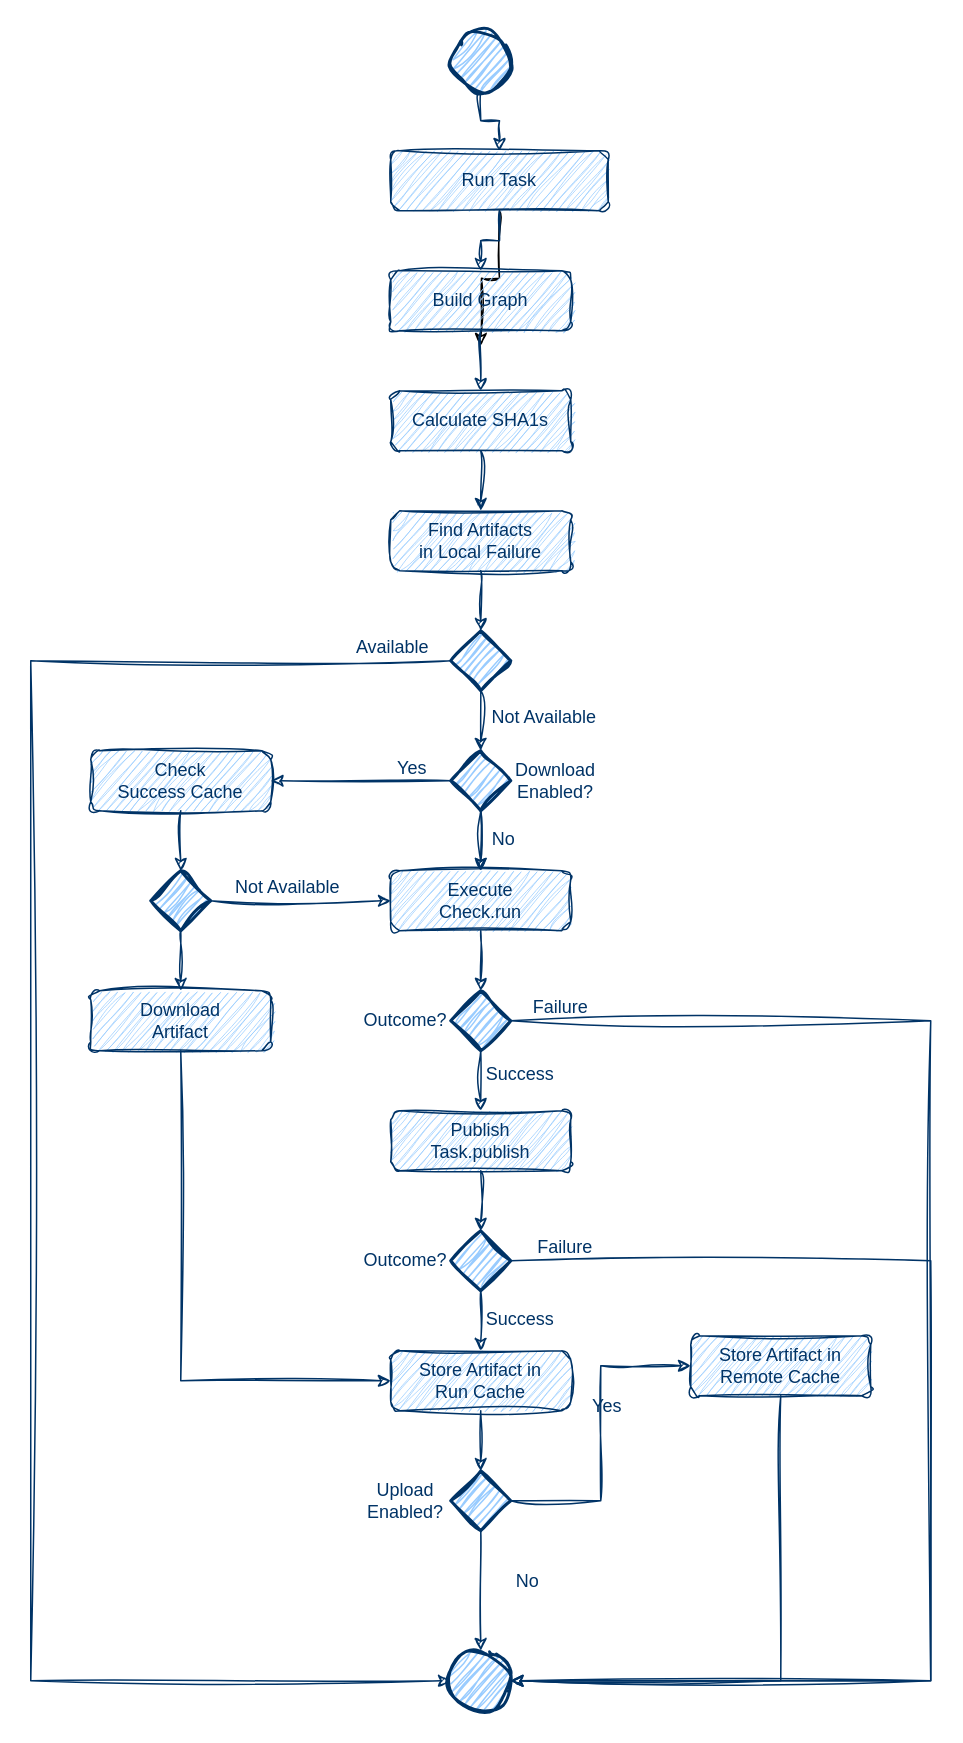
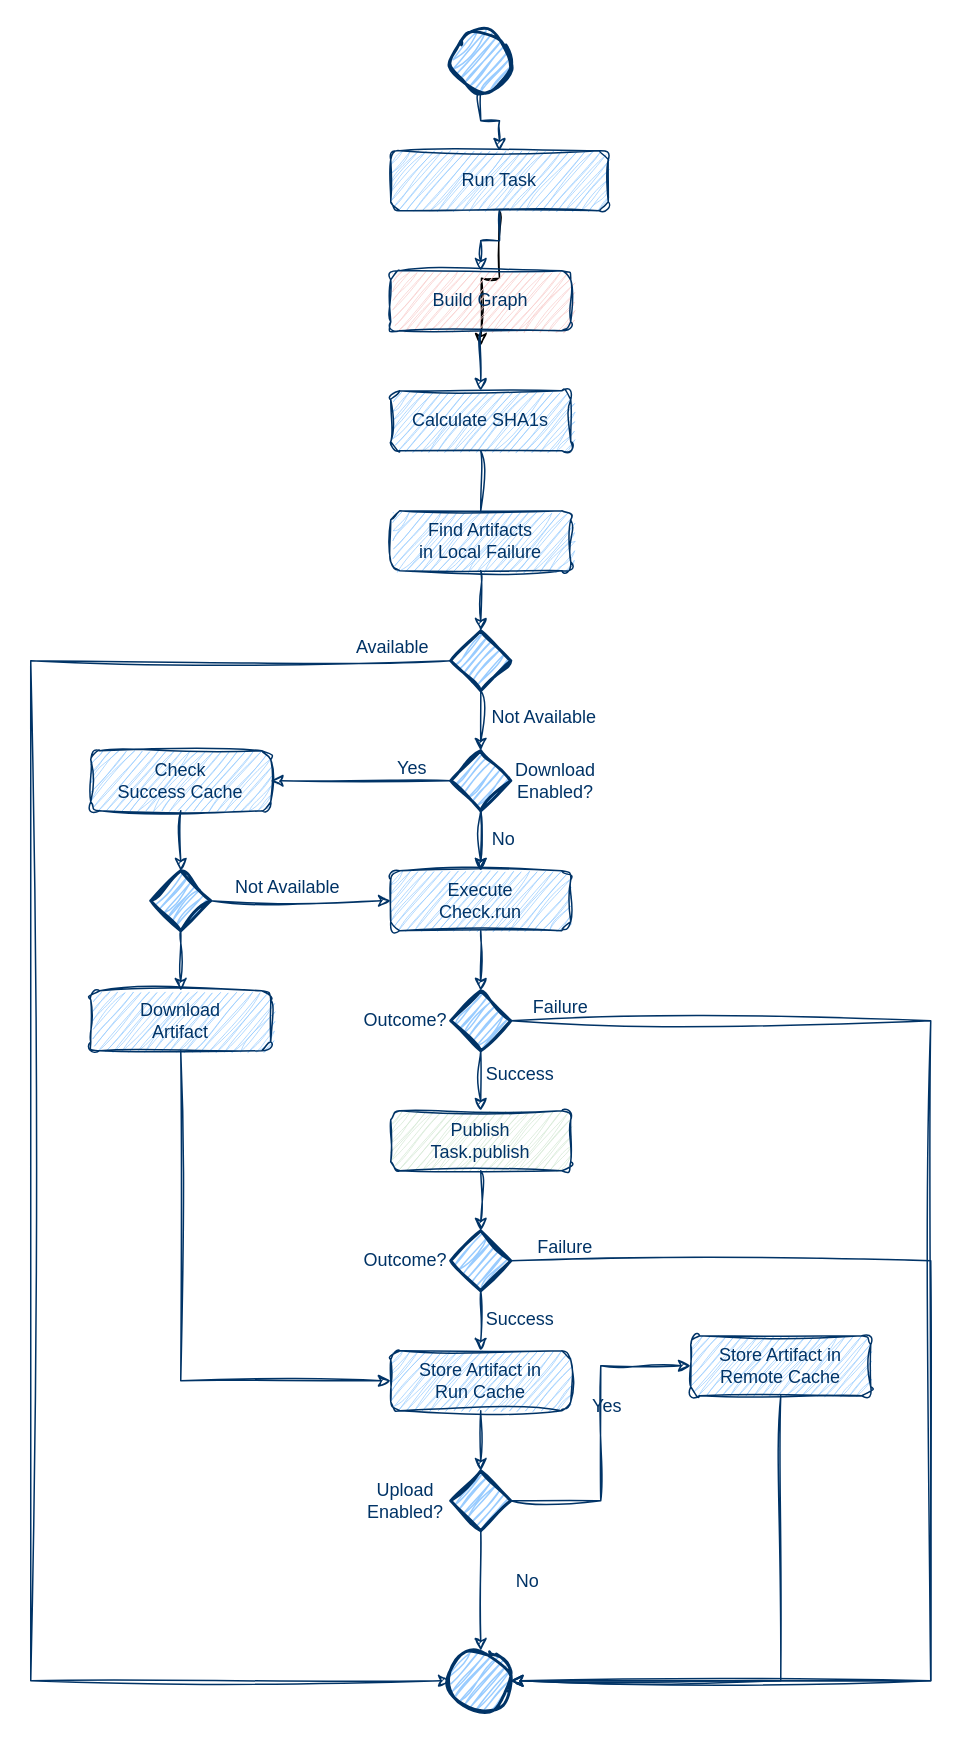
(481, 301) -> (481, 301)
(481, 488) -> (481, 492)
(481, 1141) -> (481, 1141)
